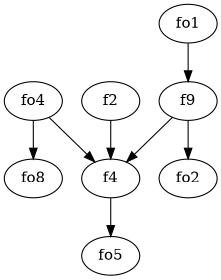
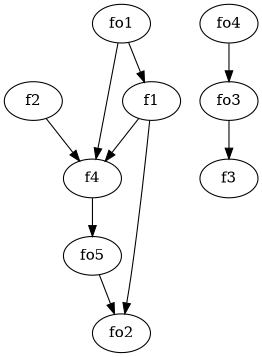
(188, 101) -> (152, 101)
(68, 136) -> (108, 96)
(33, 178) -> (229, 101)
none -> (229, 178)
none -> (105, 289)
